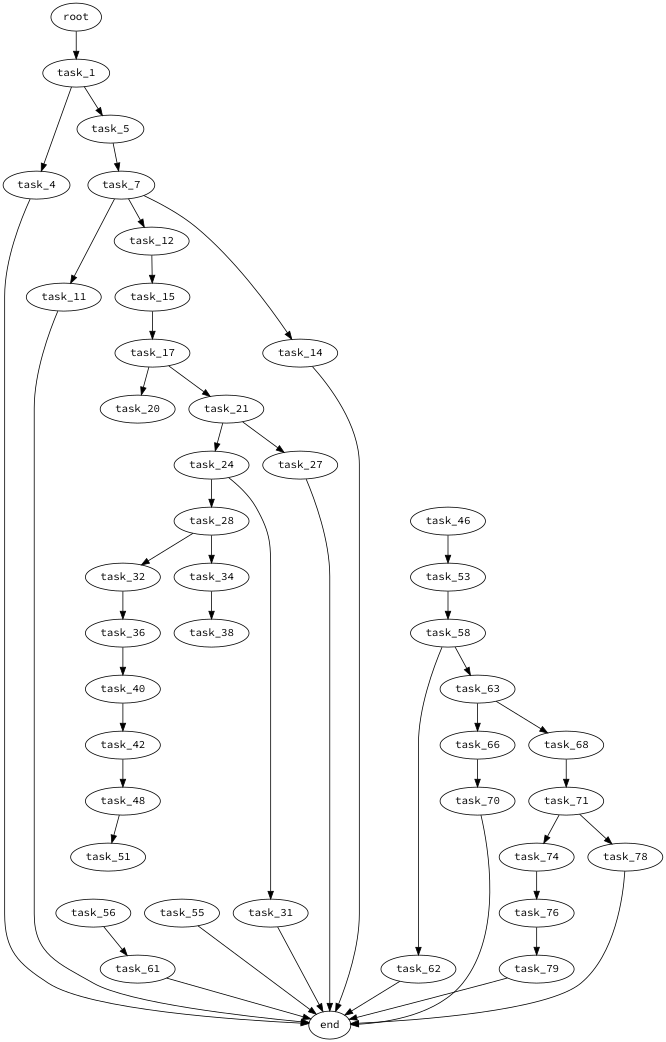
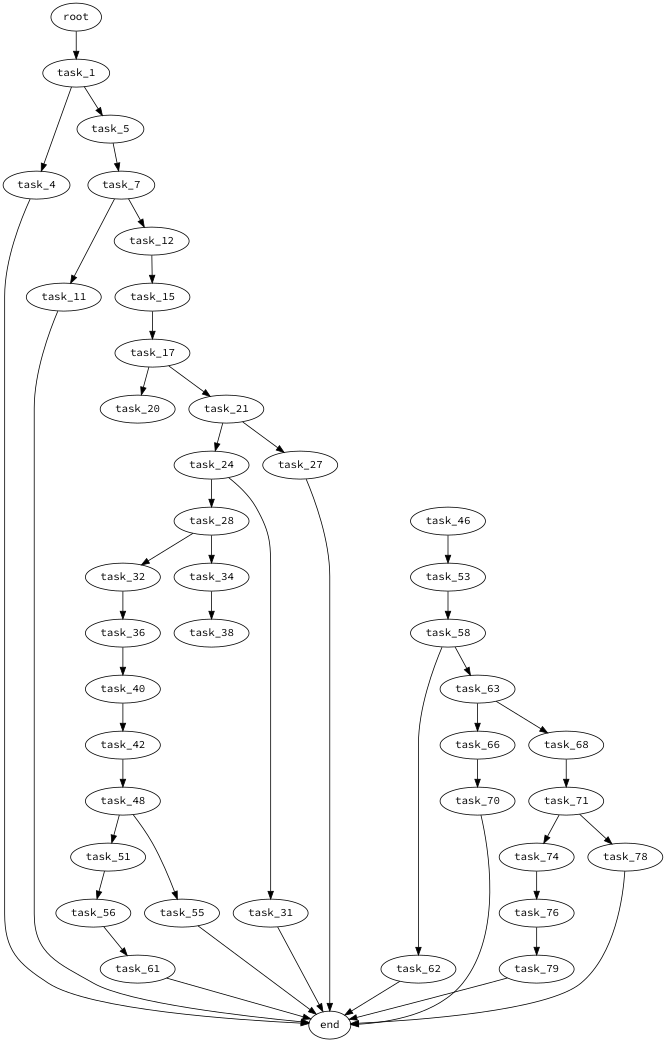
(300, 353) -> none
none -> (157, 852)
none -> (102, 881)
